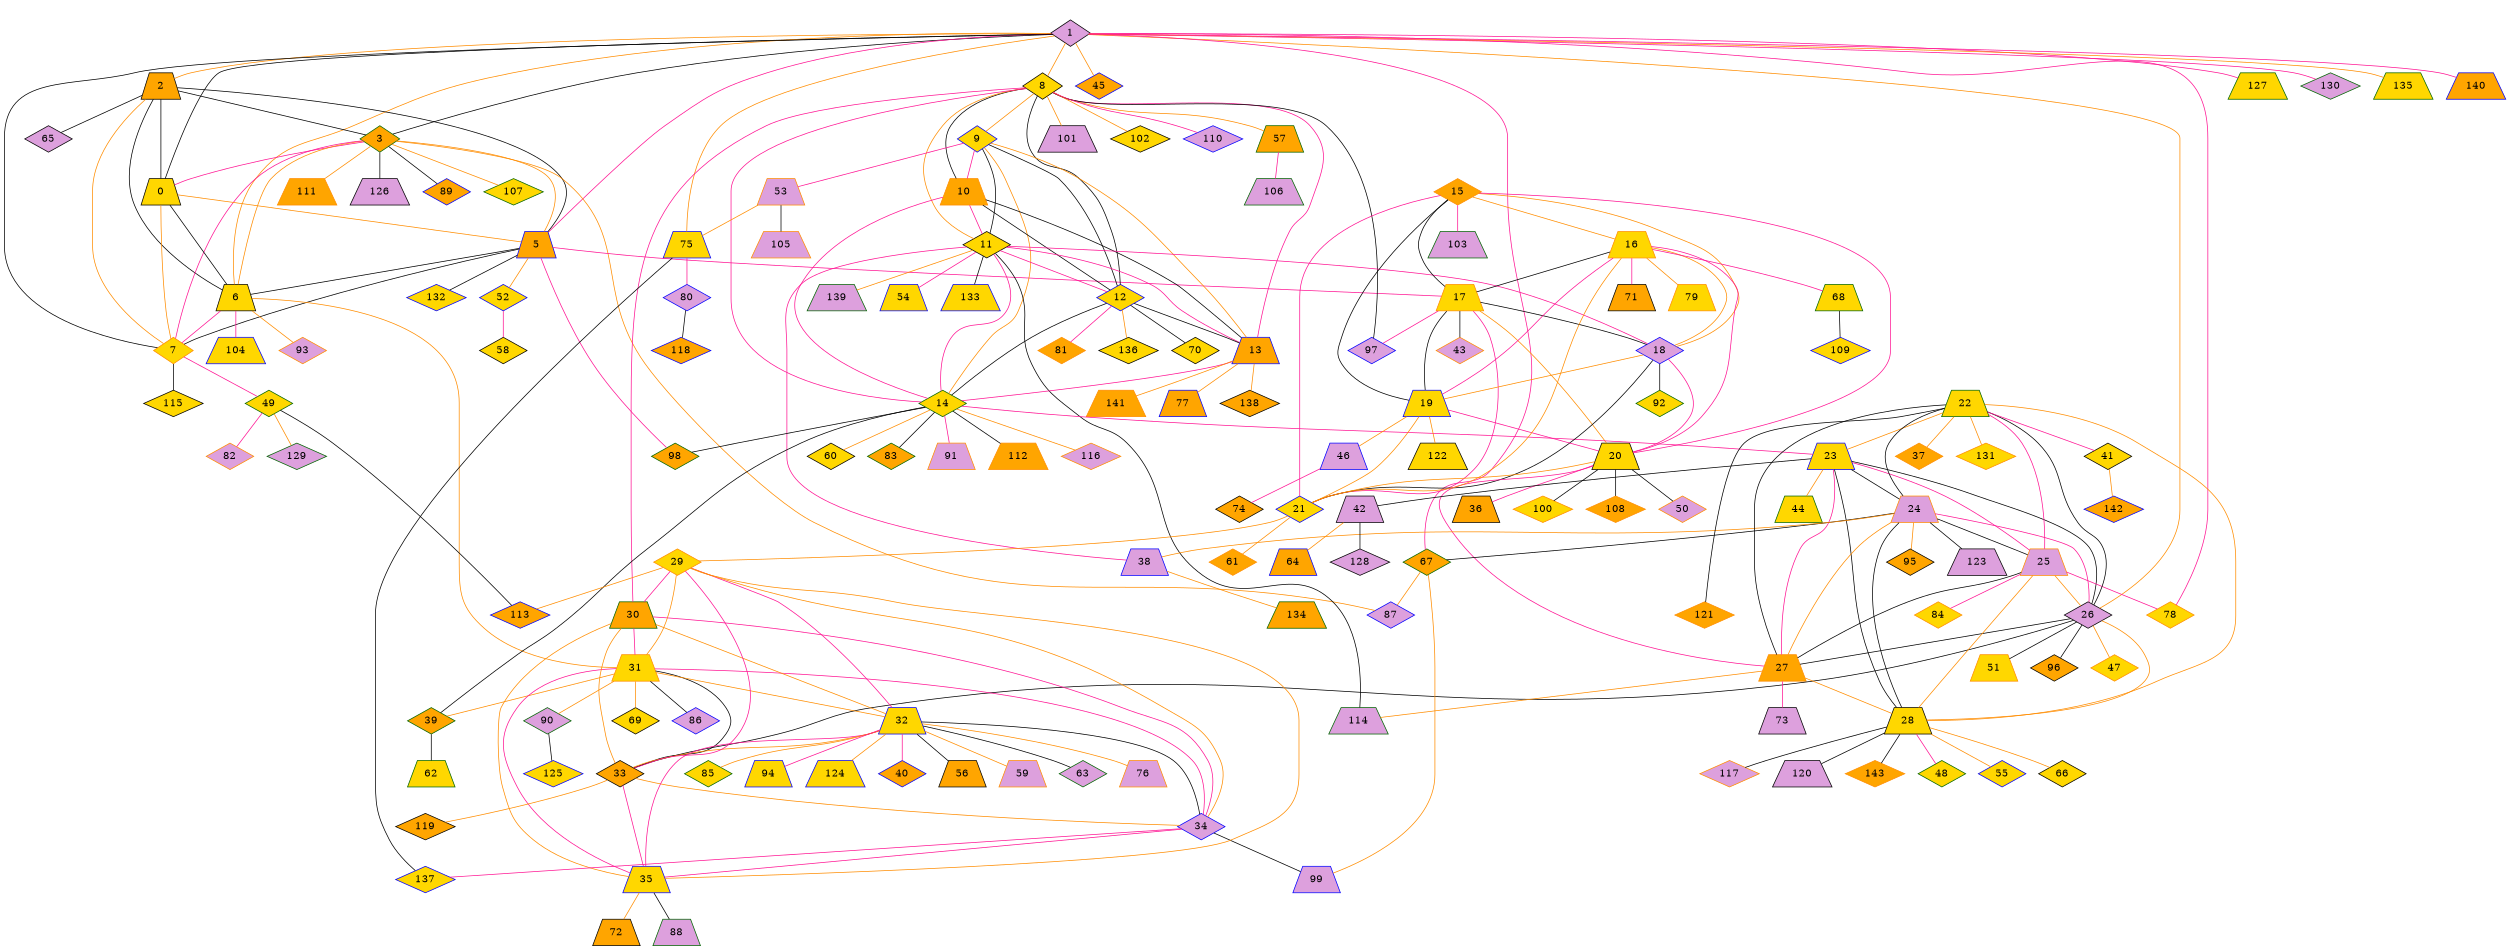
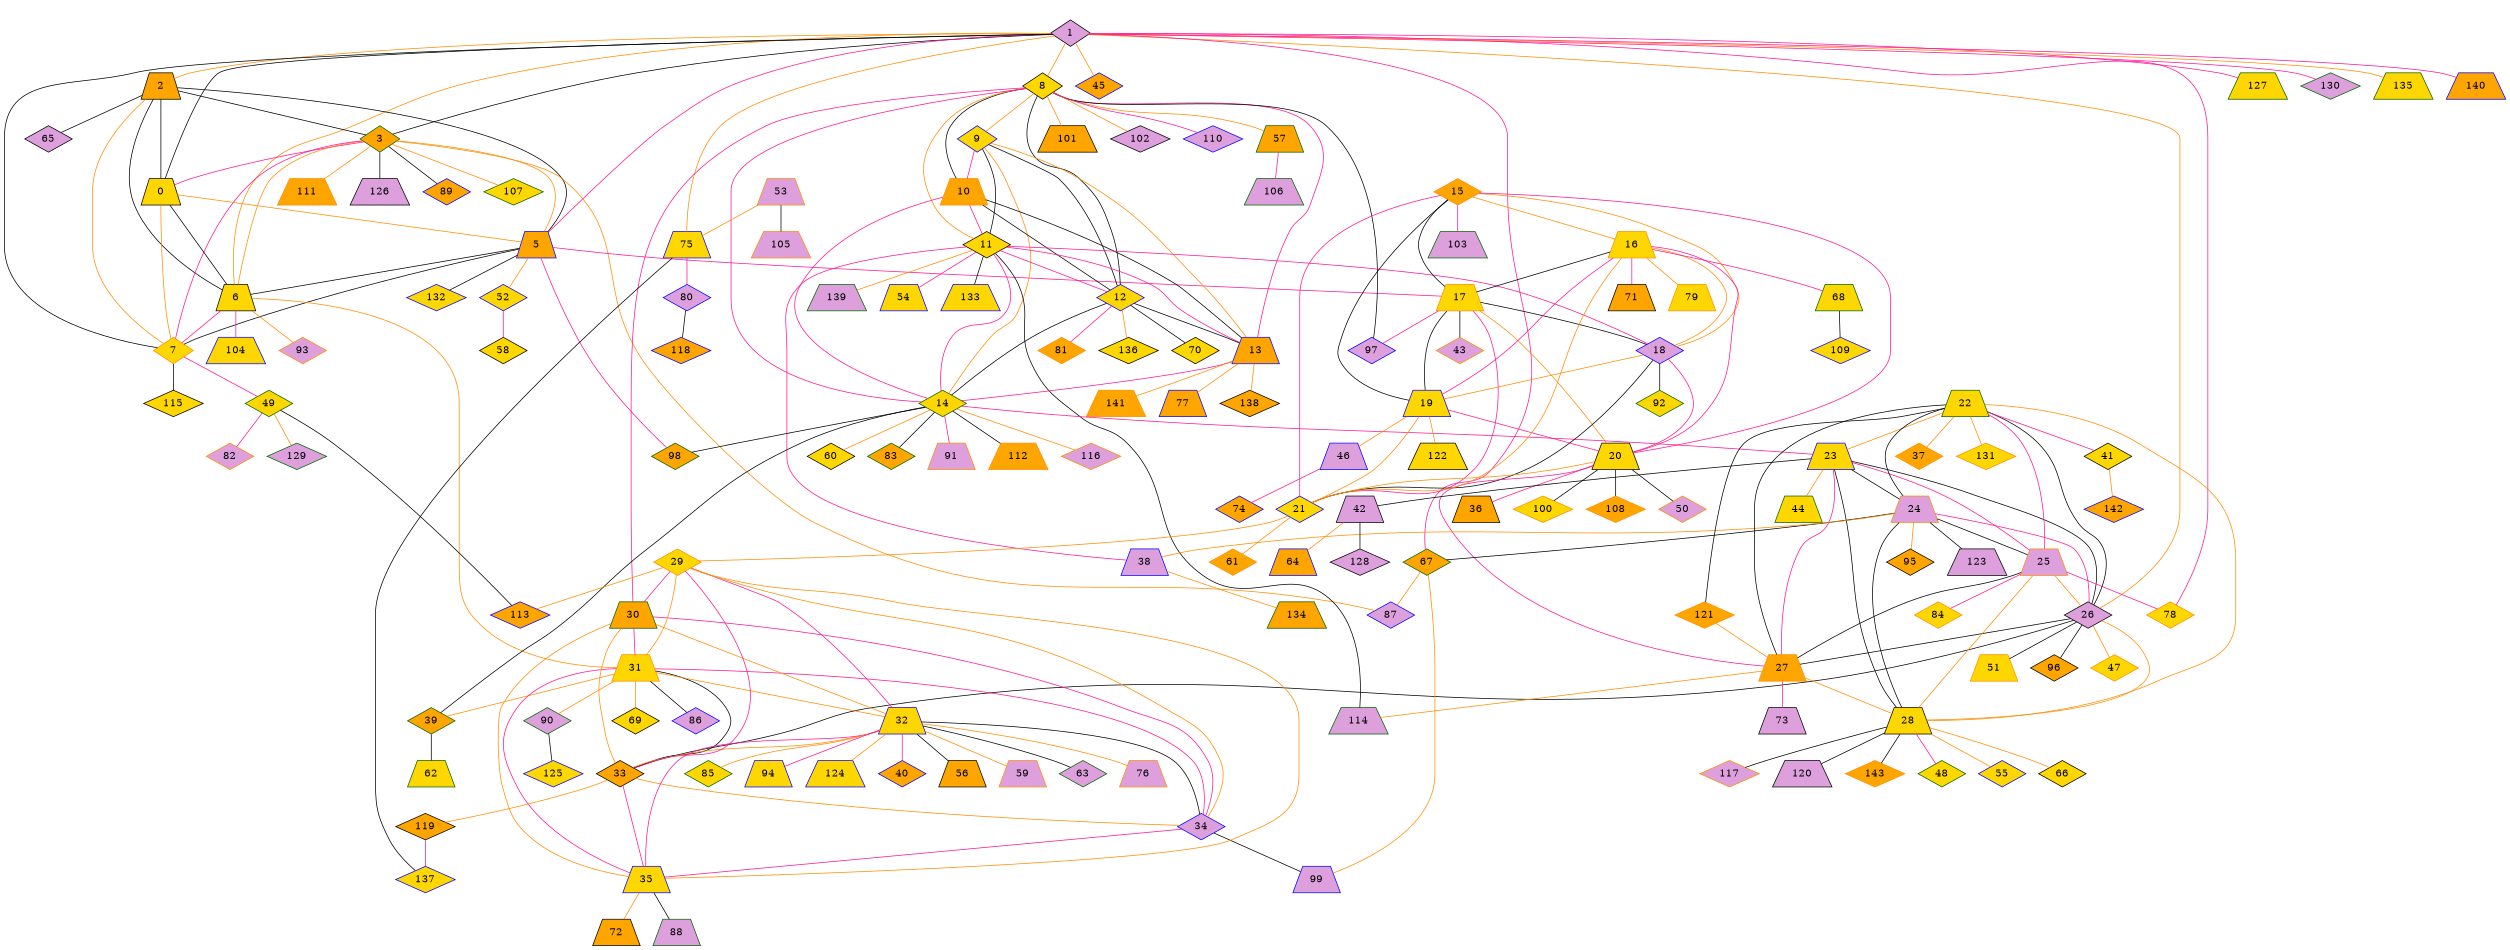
(1068, 139) -> (1068, 139)
(1140, 139) -> (1140, 139)
(881, 165) -> none
(1239, 509) -> (1239, 509)
(1830, 581) -> (1742, 640)
(816, 853) -> (425, 853)
